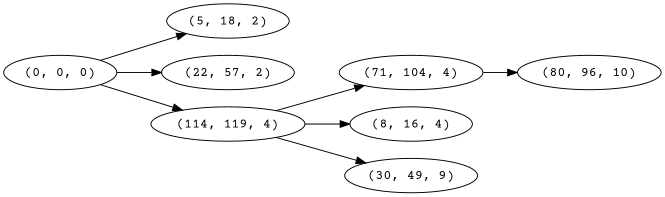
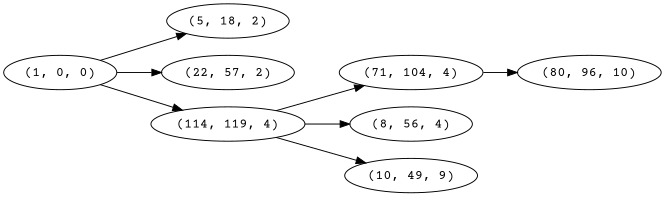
(60, 73) -> (60, 73)
(411, 124) -> (411, 124)
(411, 176) -> (411, 176)
